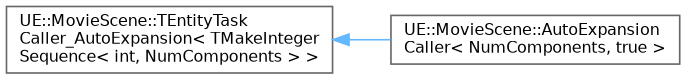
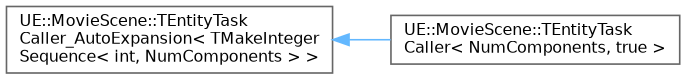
(535, 40) -> (535, 40)
